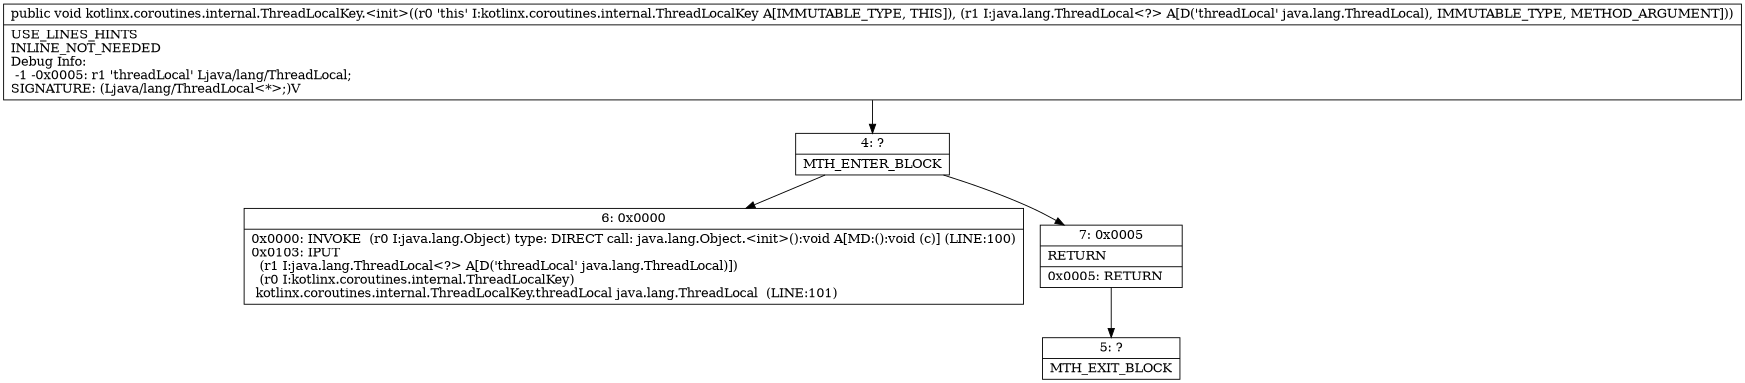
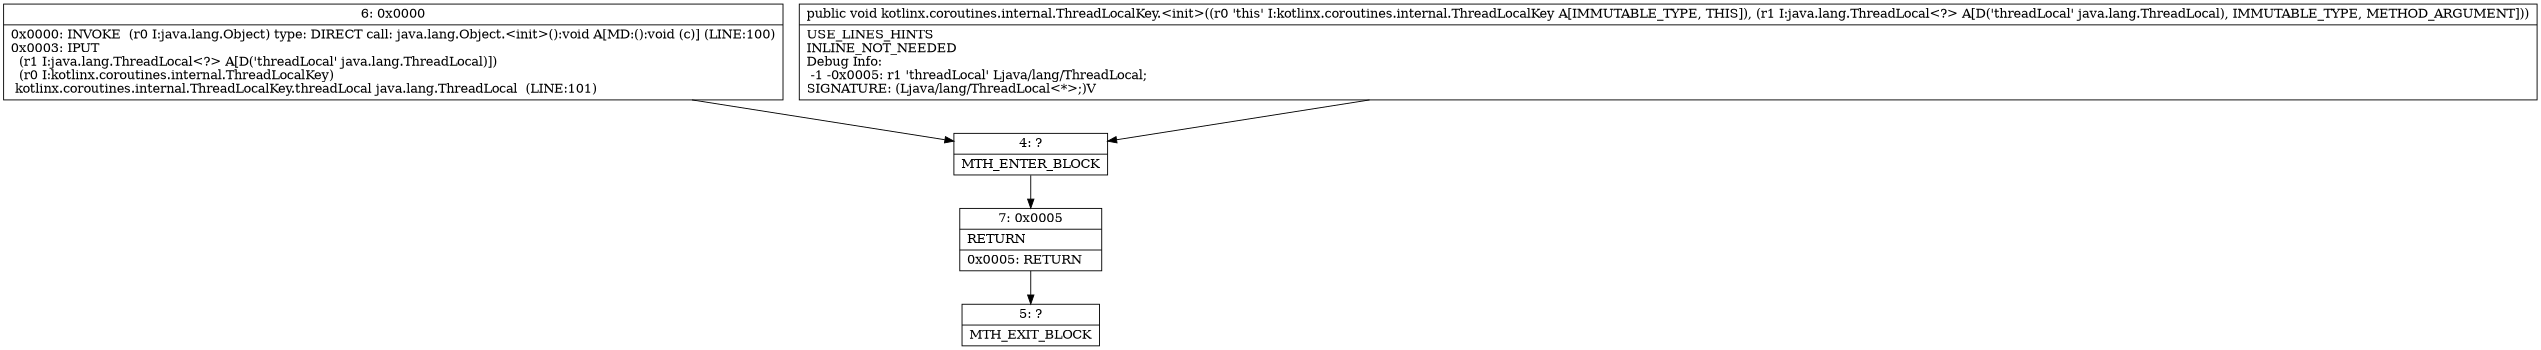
(790, 190) -> (818, 120)
(300, 253) -> (59, 48)
